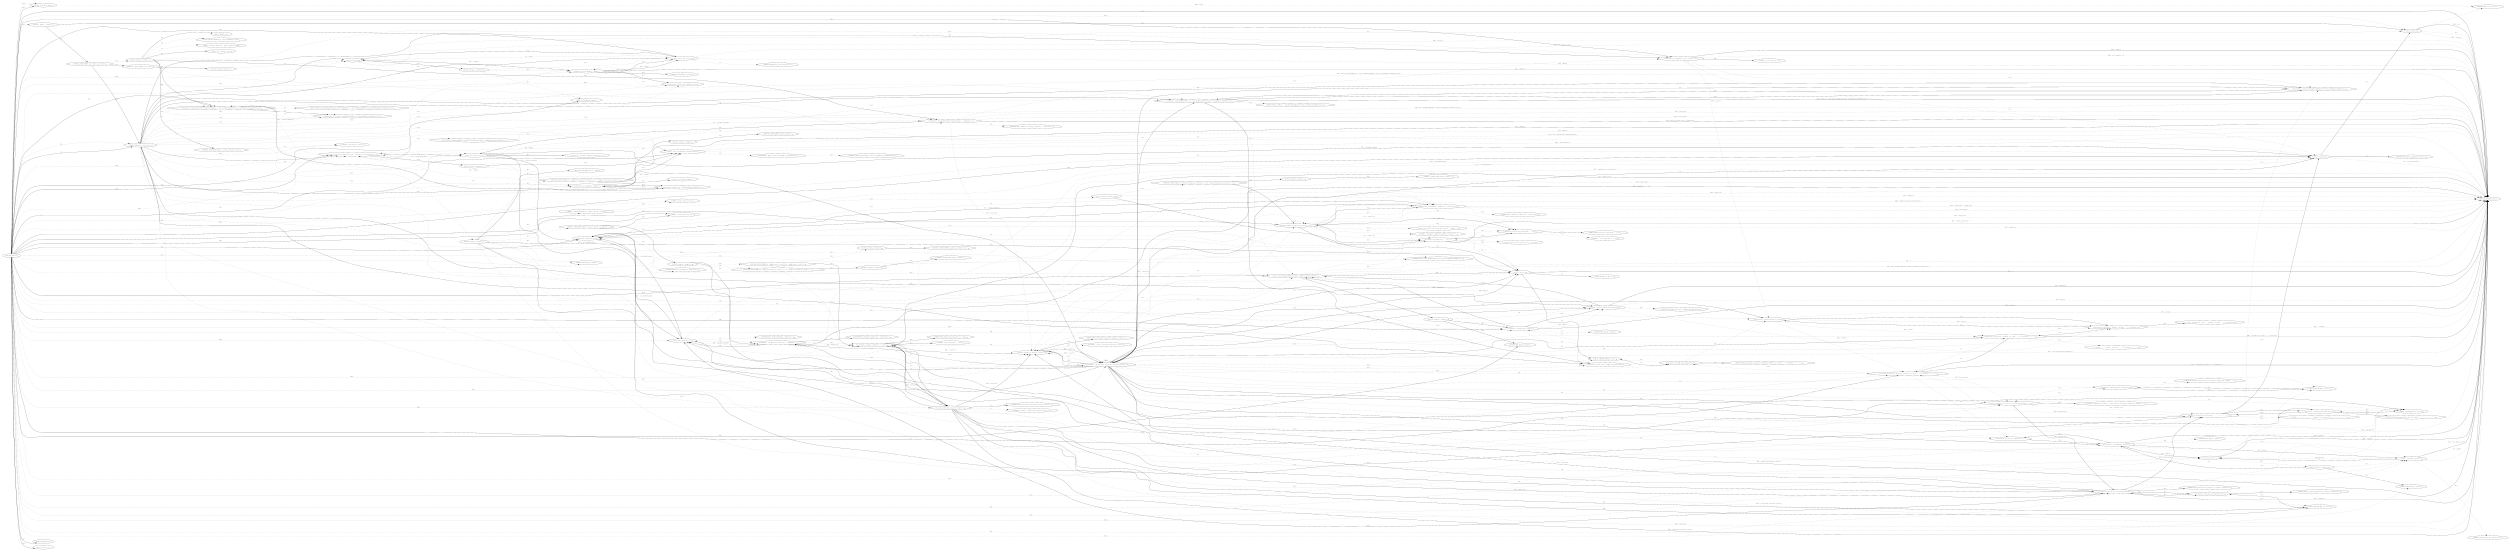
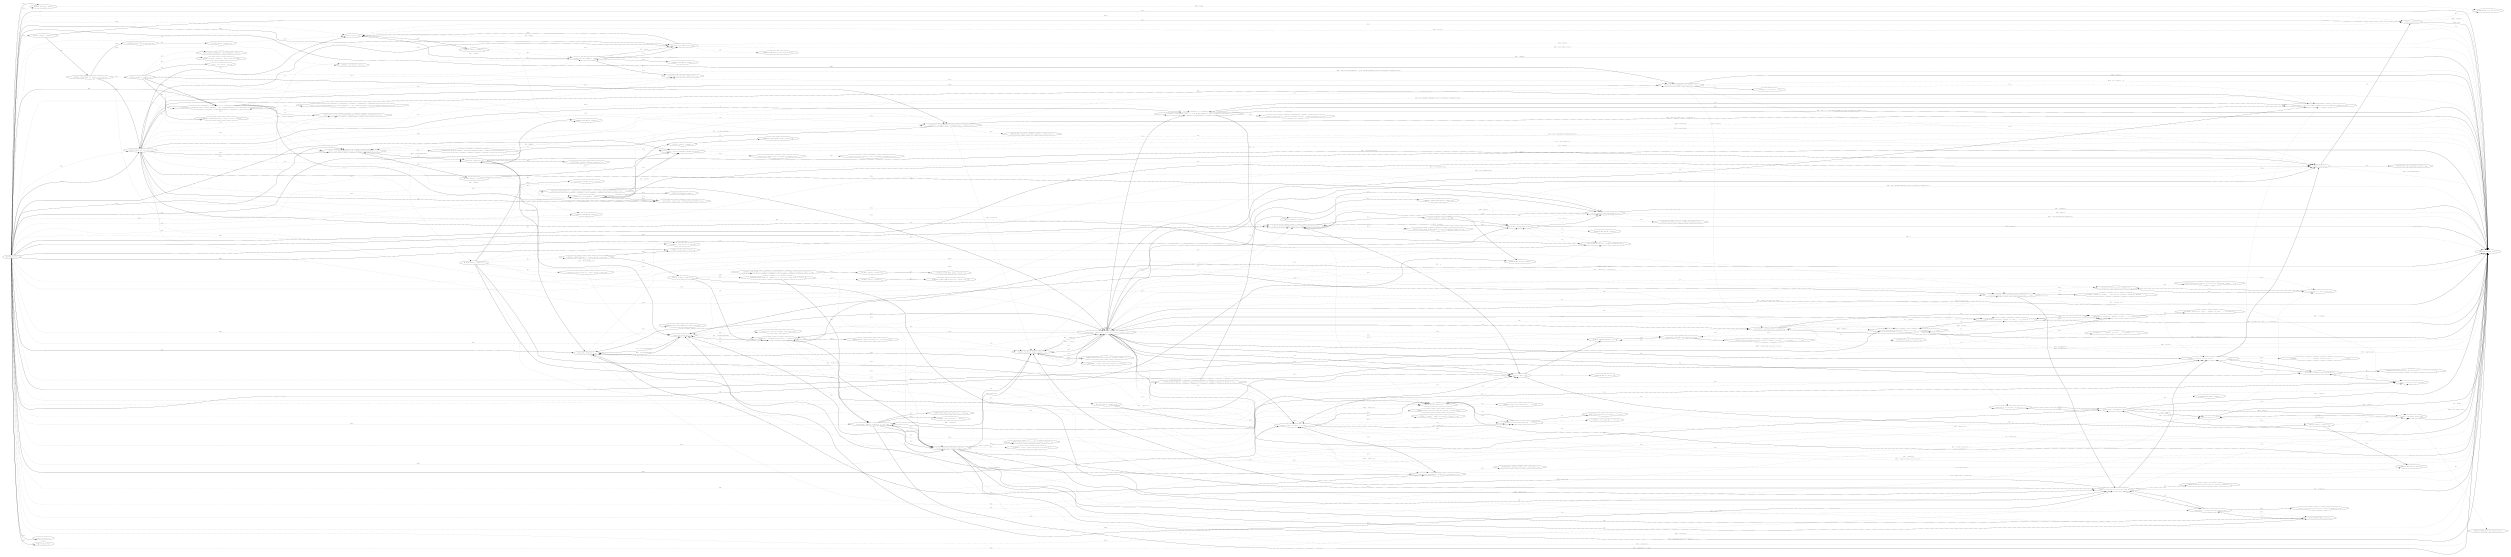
(221, 34) -> none
(741, 253) -> (687, 221)
(782, 304) -> (803, 191)
none -> (1909, 340)
